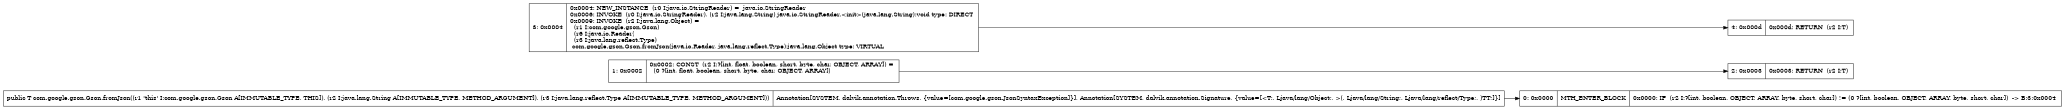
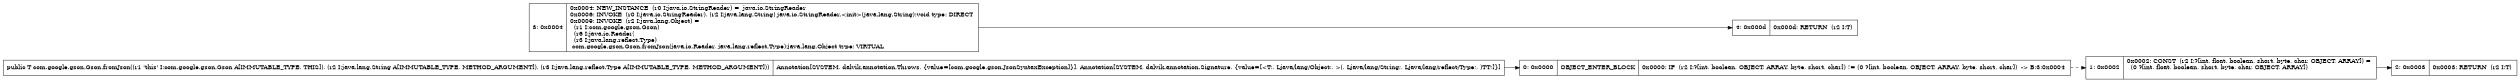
none -> (2076, 68)
(1593, 98) -> (1598, 68)
